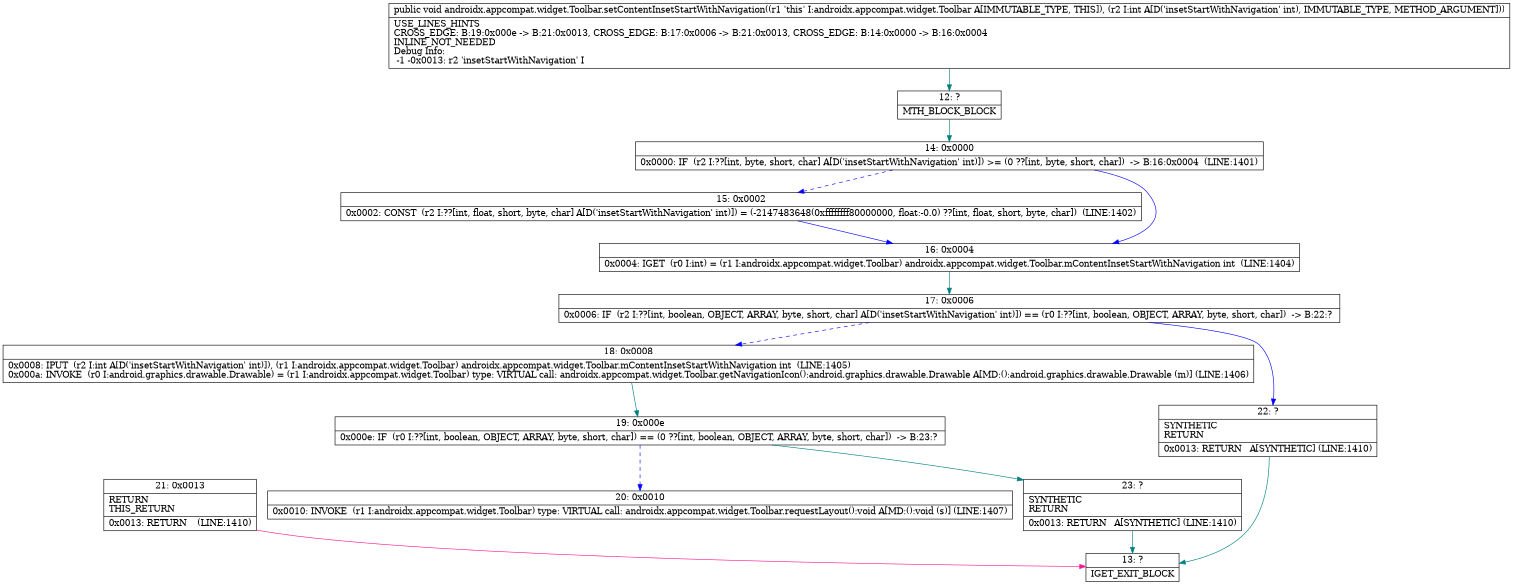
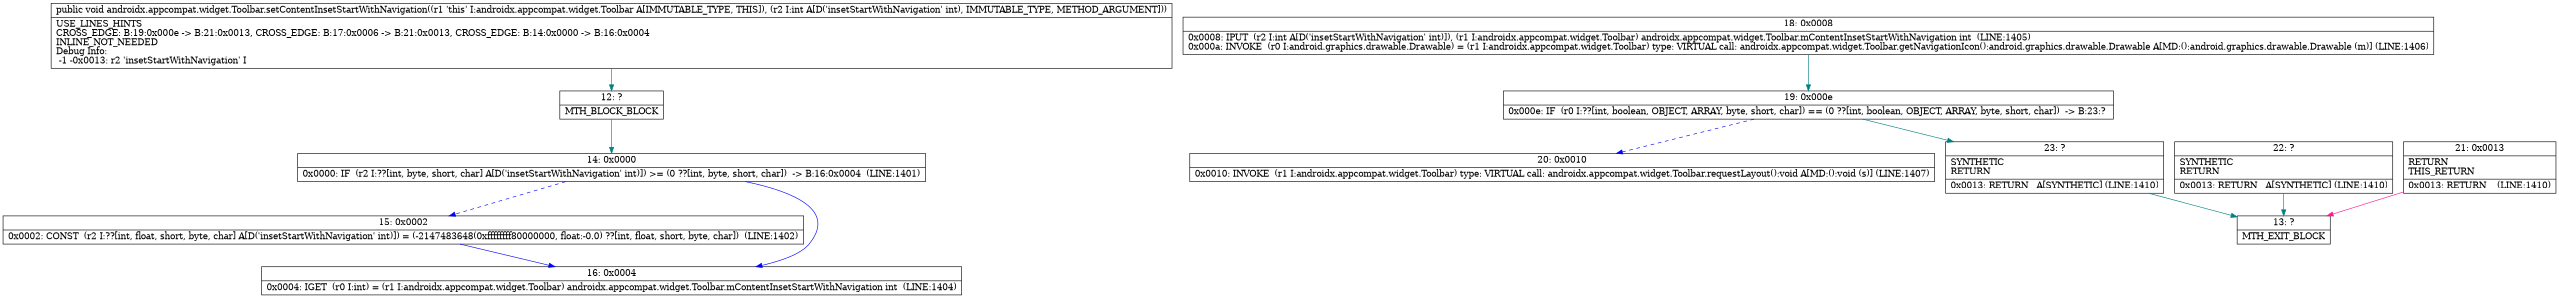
(949, 308) -> none
(1133, 574) -> (2284, 237)
